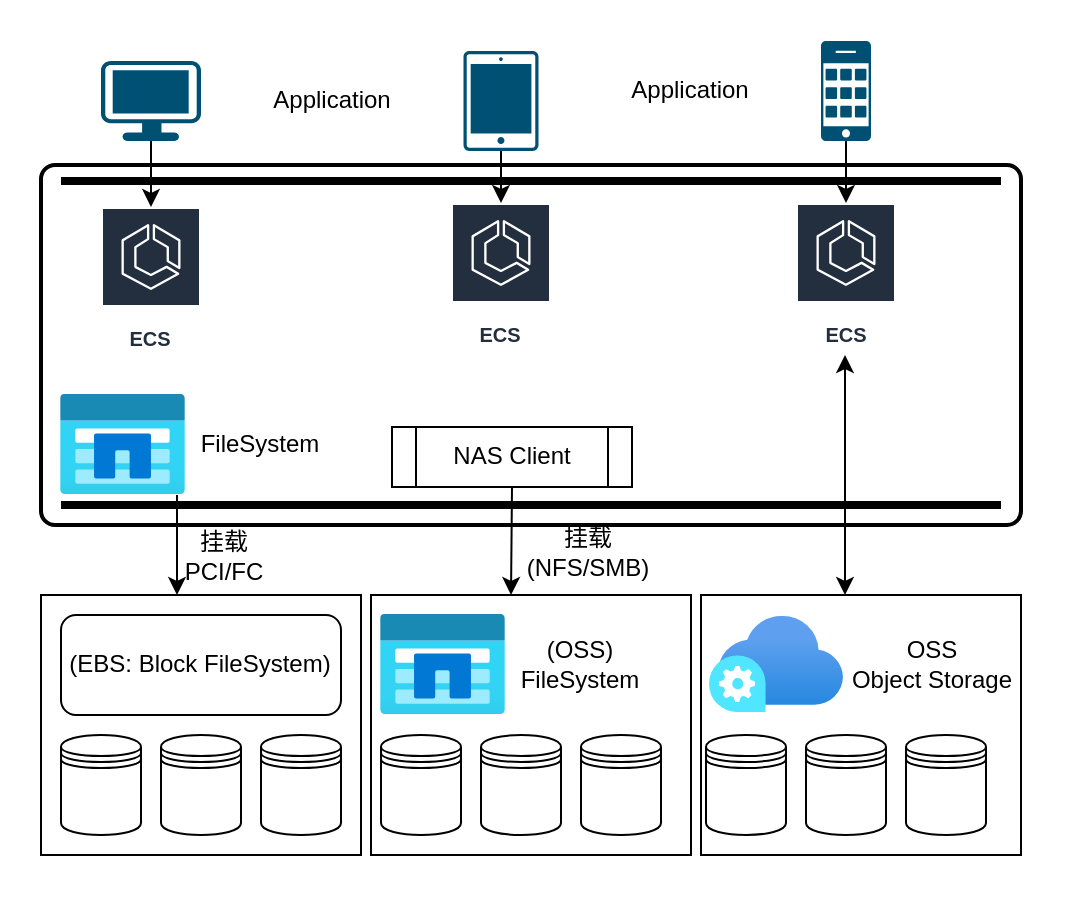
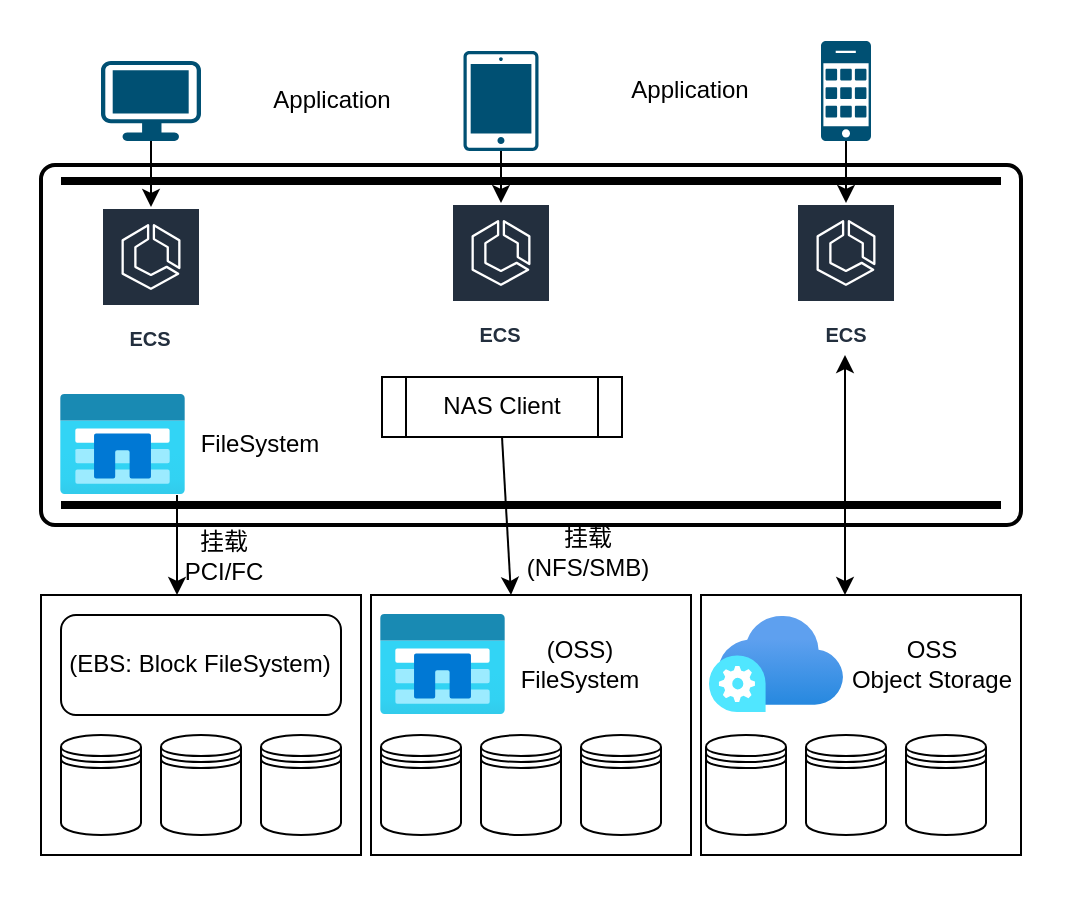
(512, 457) -> (502, 407)
